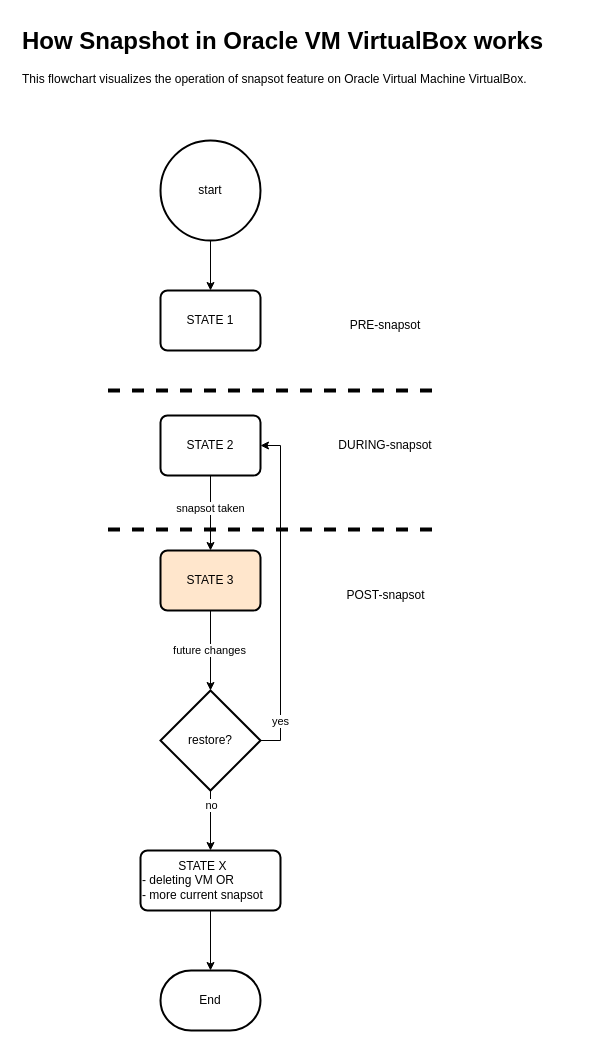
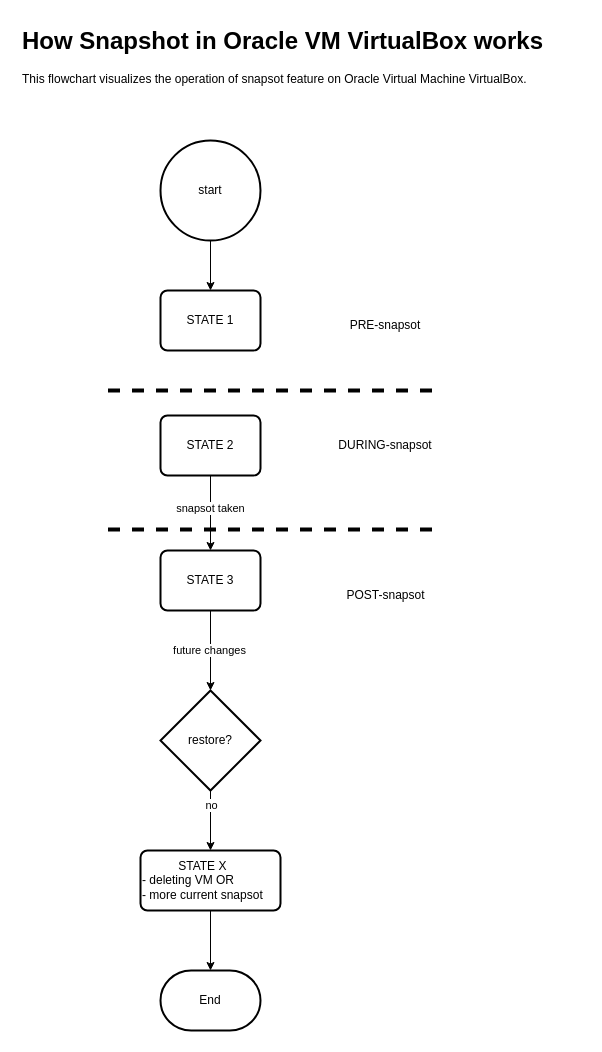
(211, 581) -> (211, 581)
(281, 597) -> none
